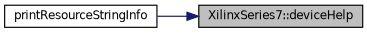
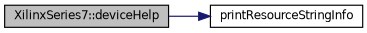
(172, 16) -> (184, 16)
